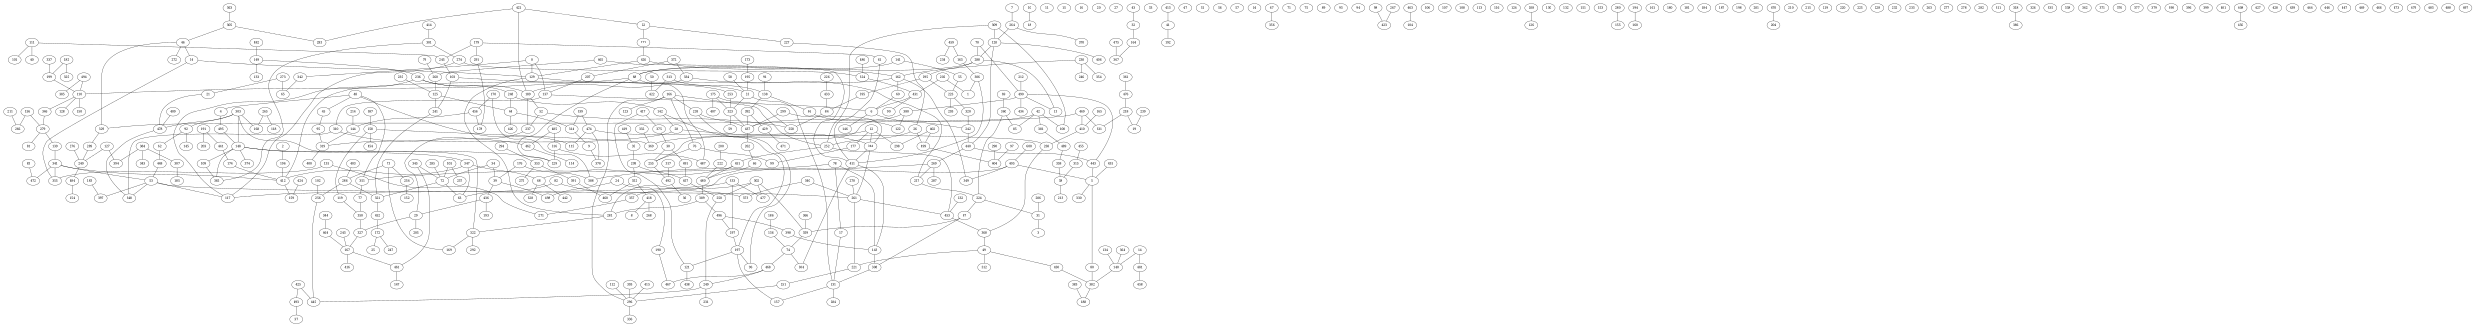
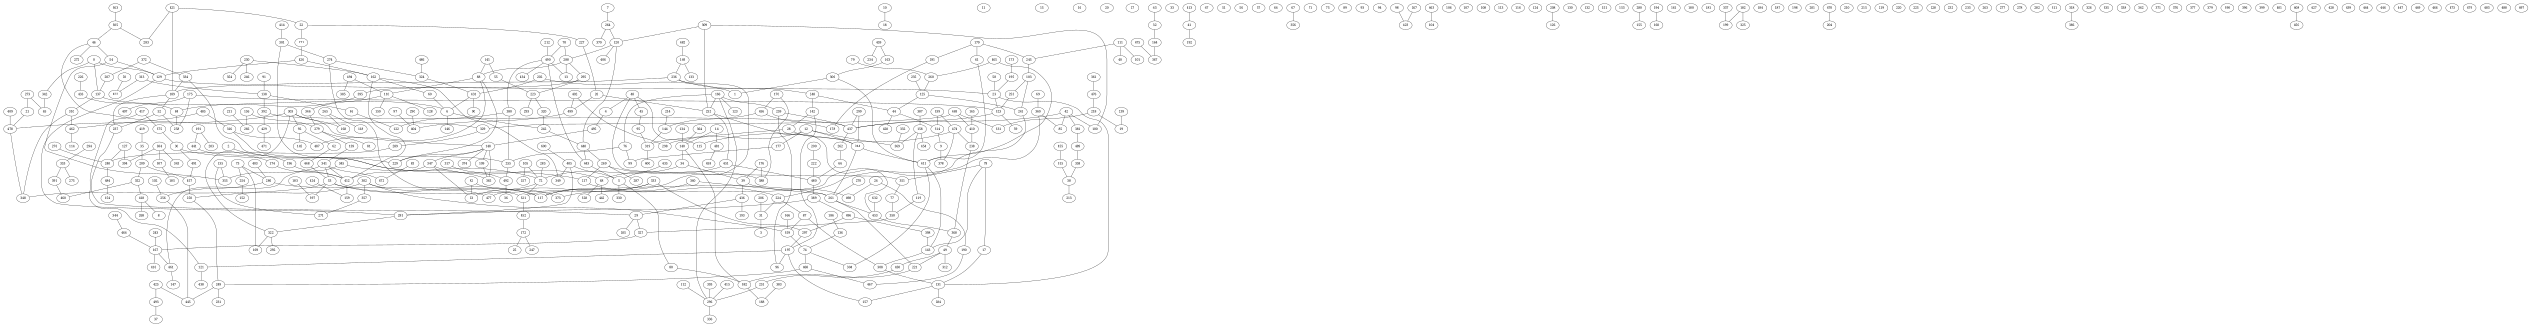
(64, 86) -> none
none -> (682, 156)
